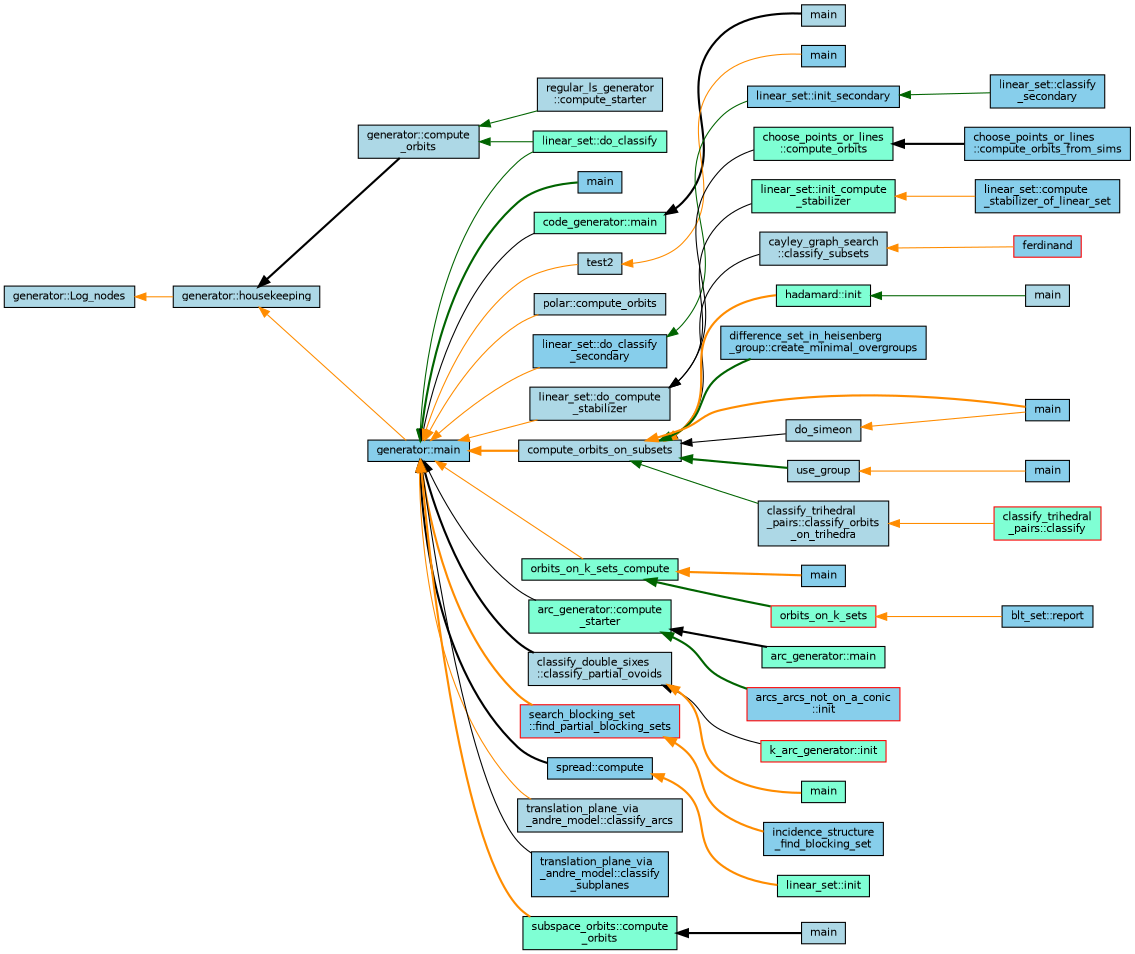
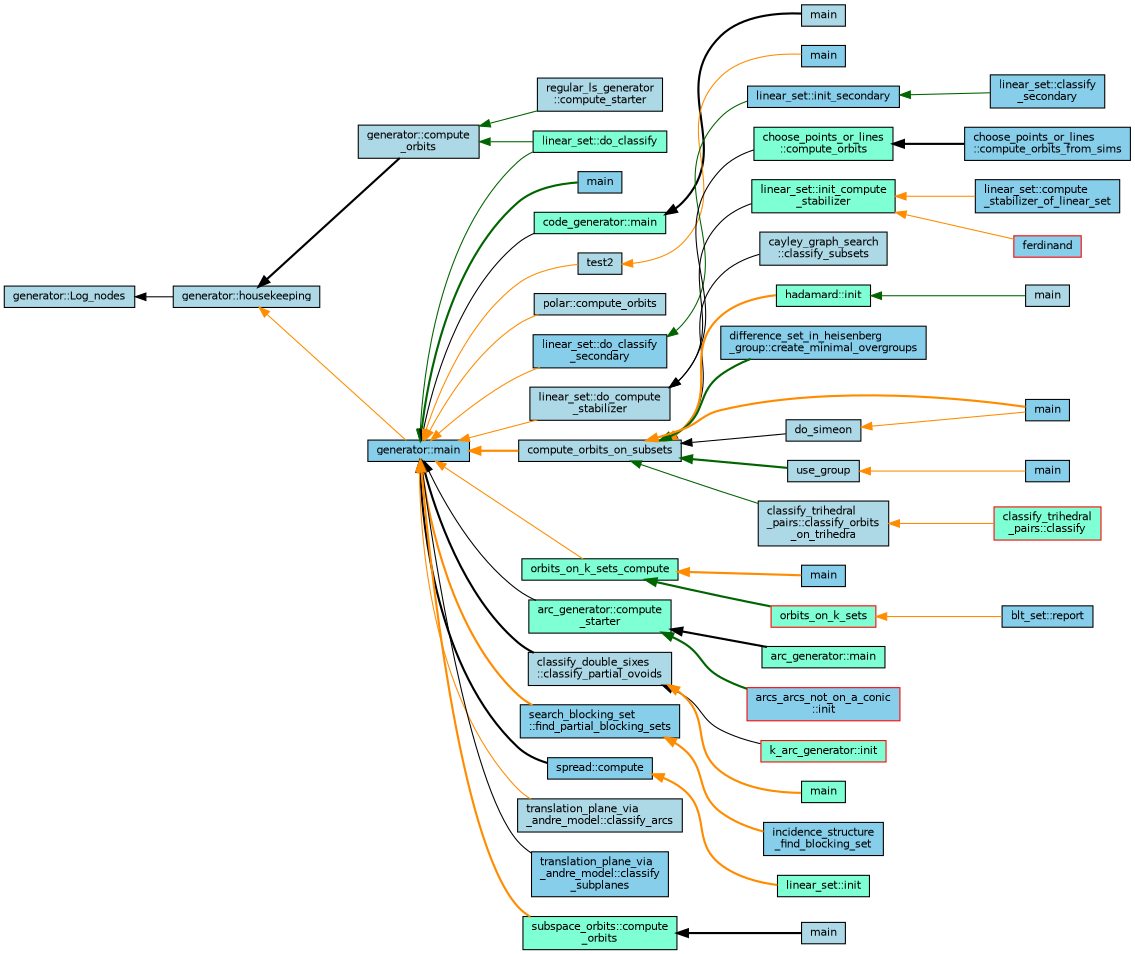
(956, 247) -> (960, 227)
(160, 297) -> (160, 297)
(600, 721) -> (600, 721)
